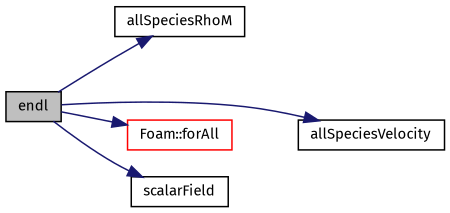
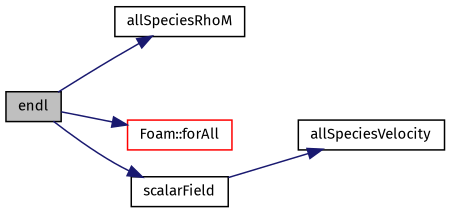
(183, 103) -> (268, 166)
